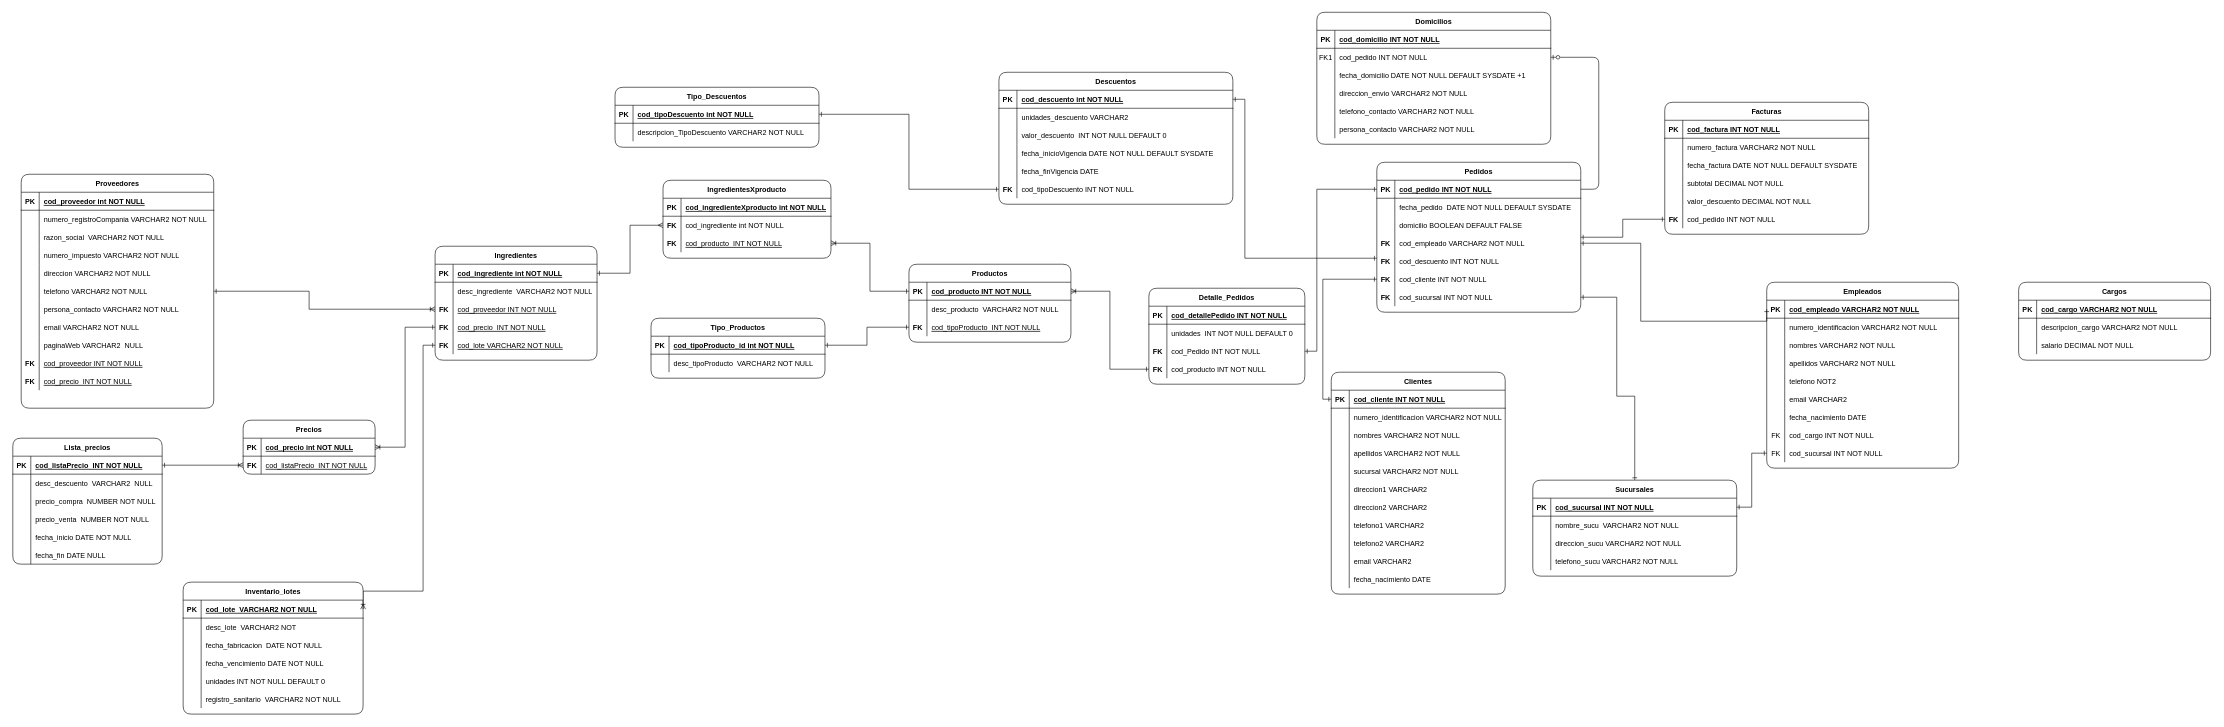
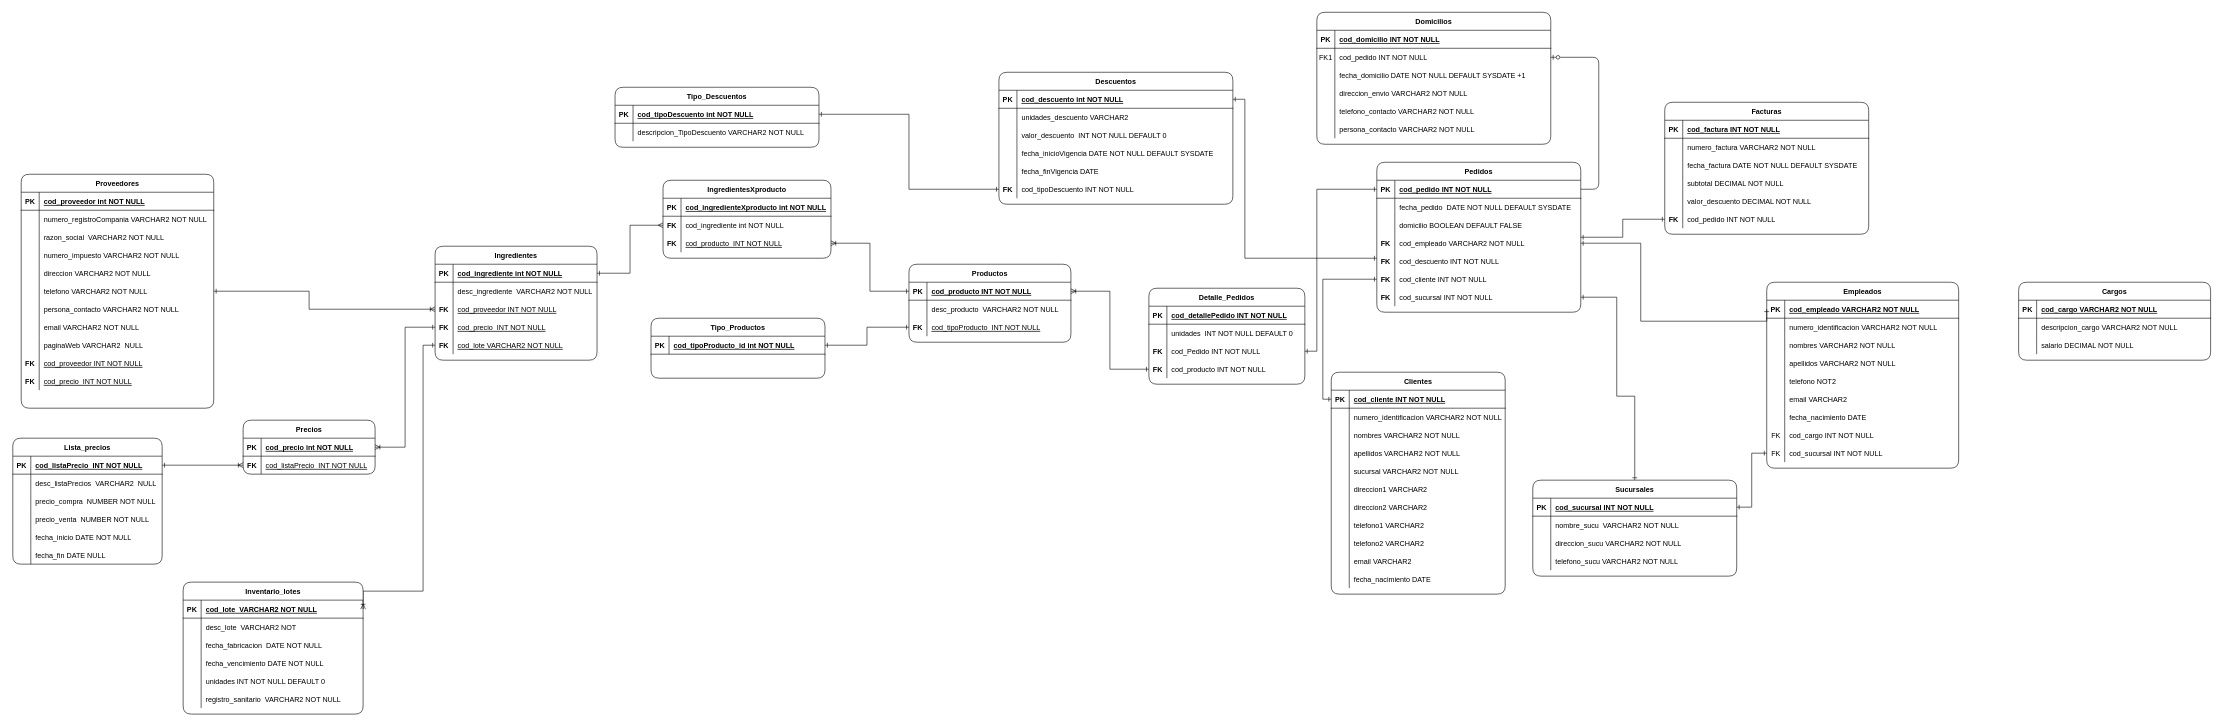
(747, 363) -> none
(93, 484) -> (97, 484)
